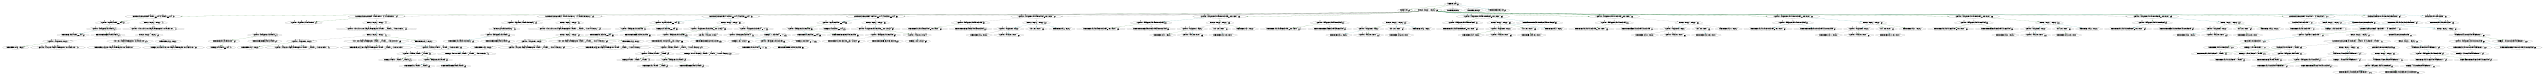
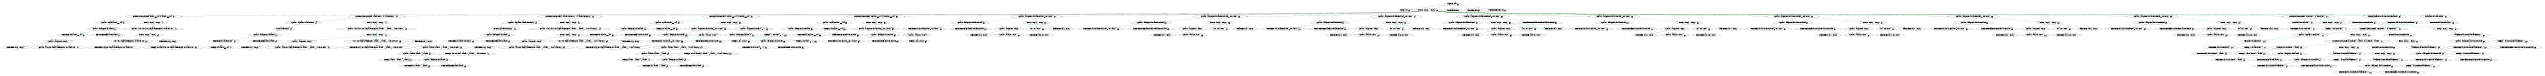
none -> (1396, 17)
none -> (284, 29)
none -> (1040, 35)
(1223, 35) -> none
